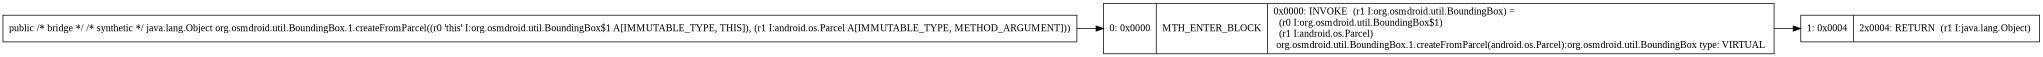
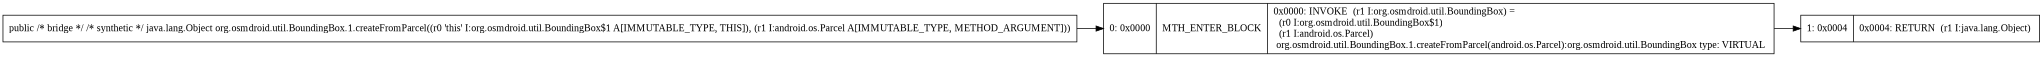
(1947, 28) -> (1947, 28)
